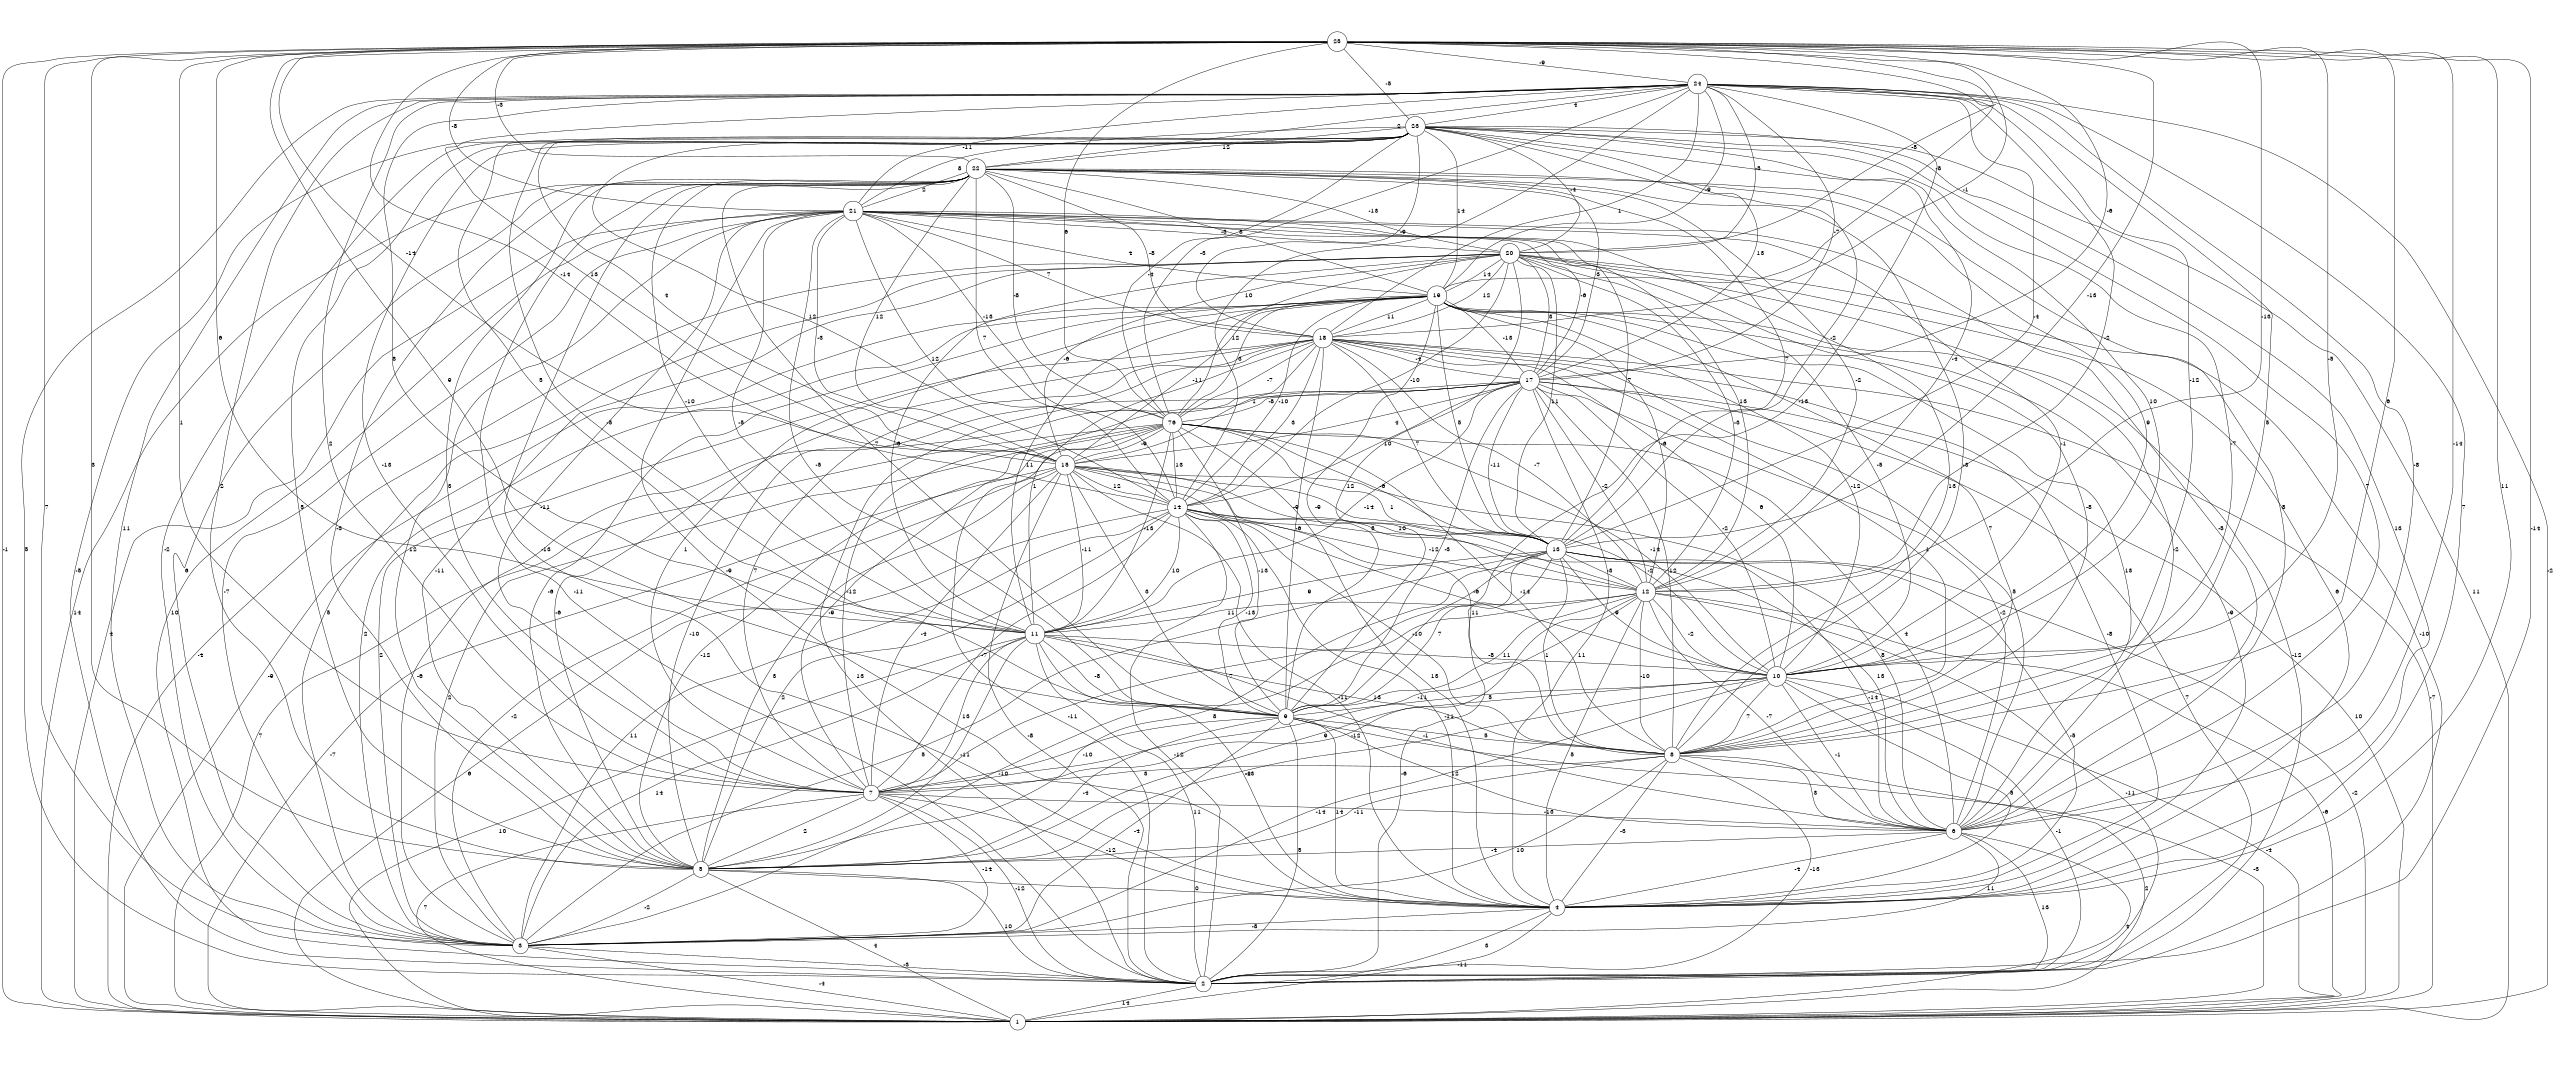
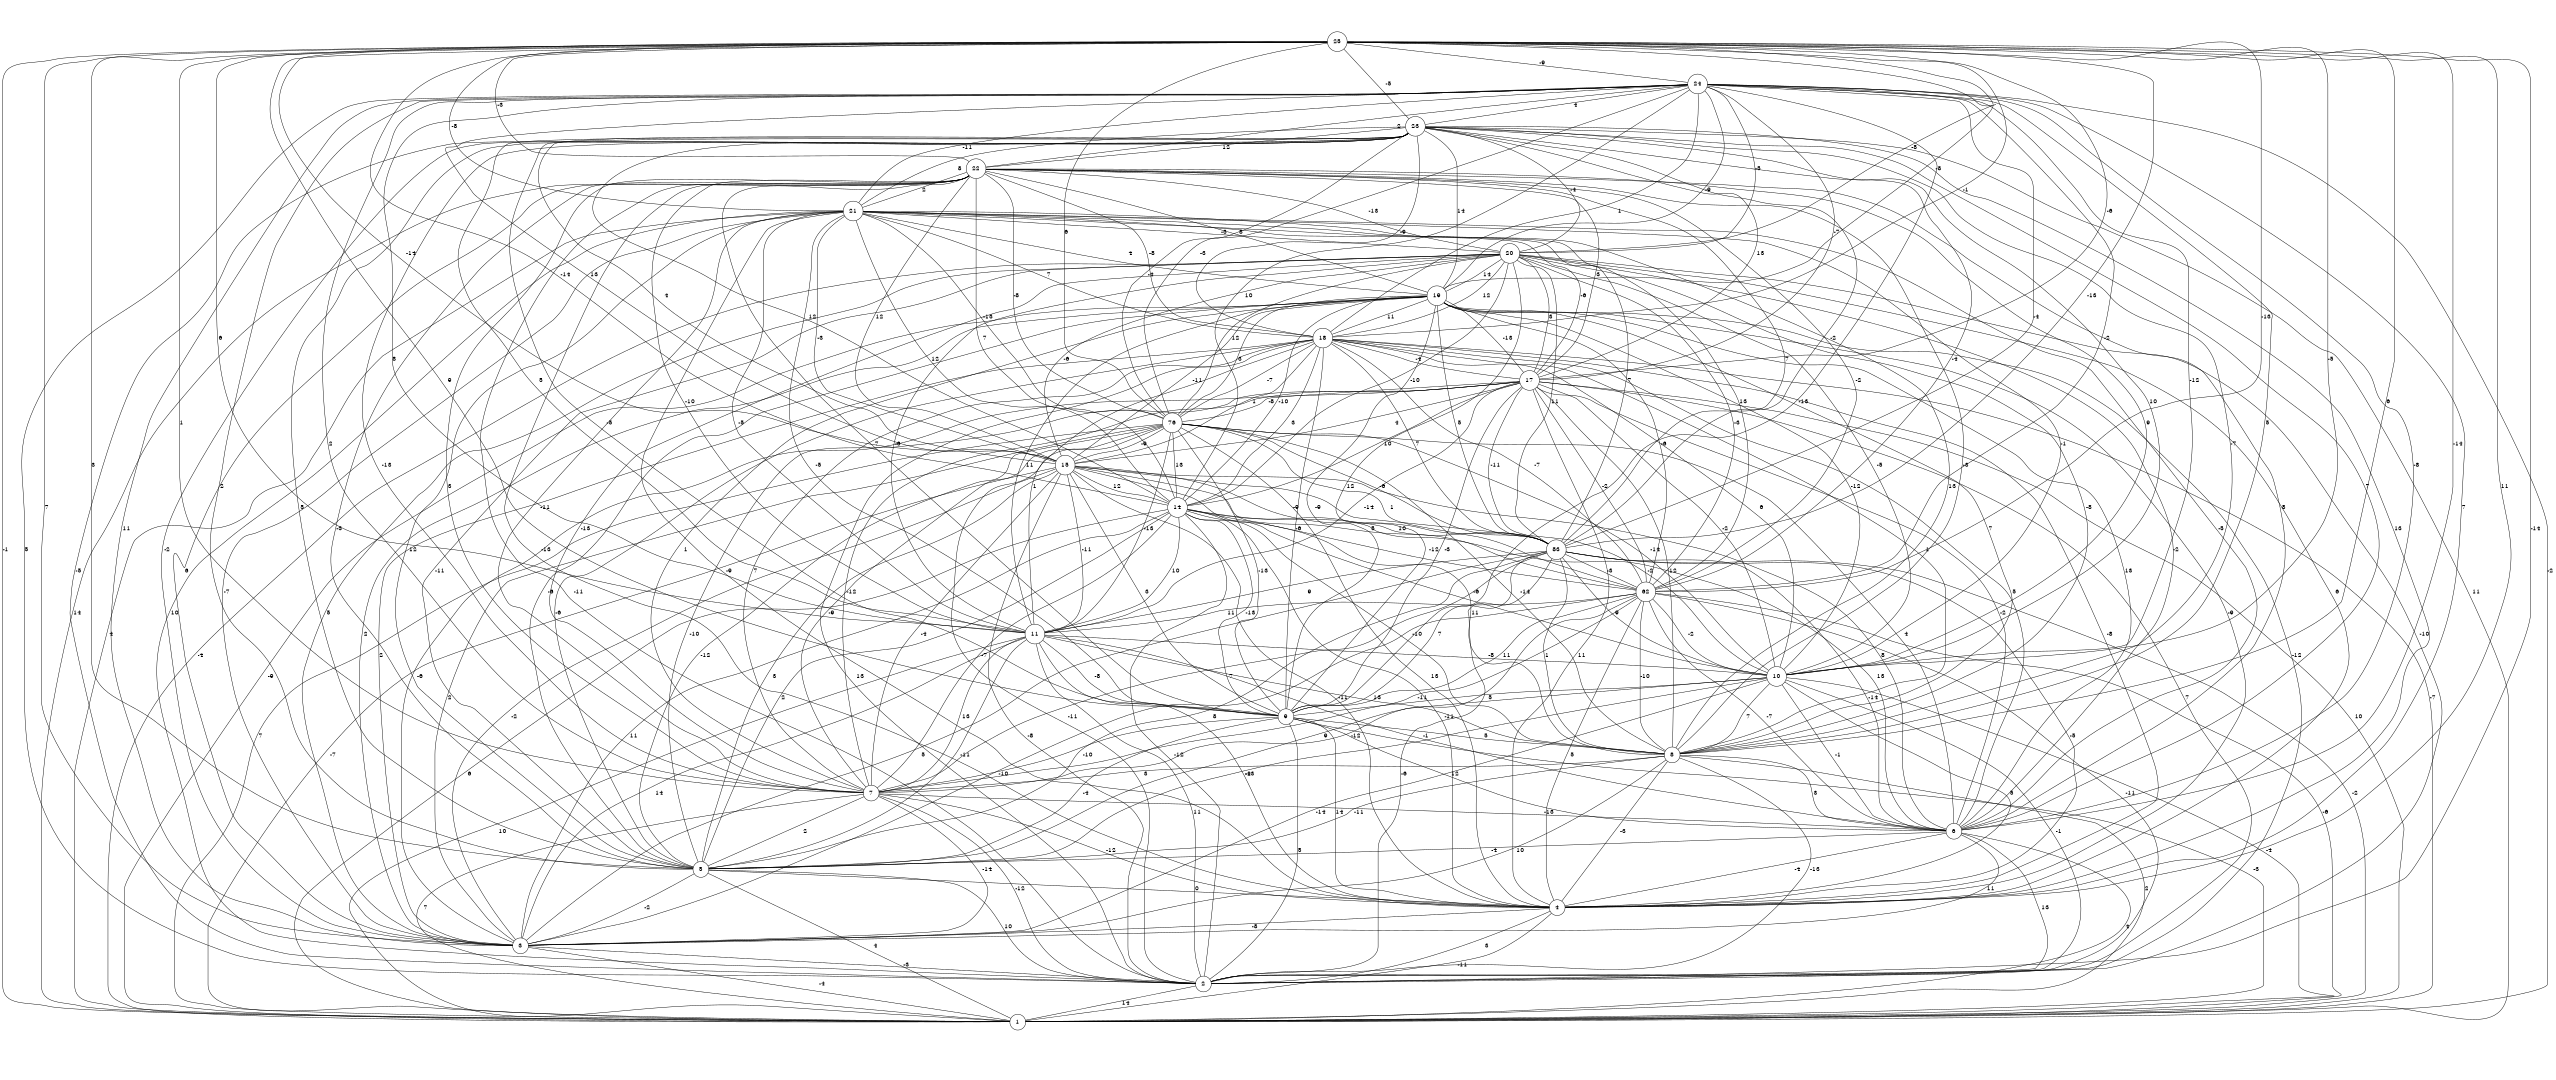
none -> (830, 373)
(1556, 550) -> (1556, 550)
(1646, 592) -> (1646, 592)
(1022, 924) -> none
